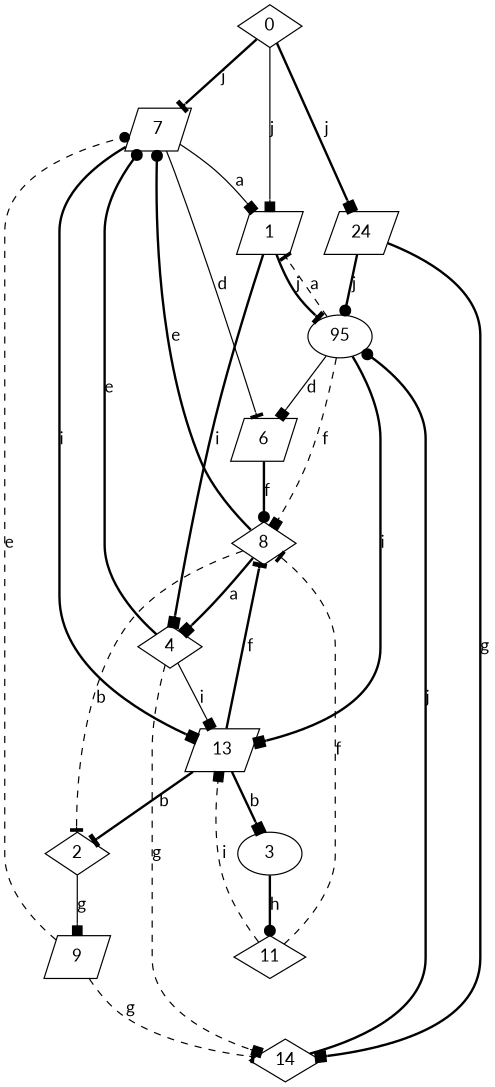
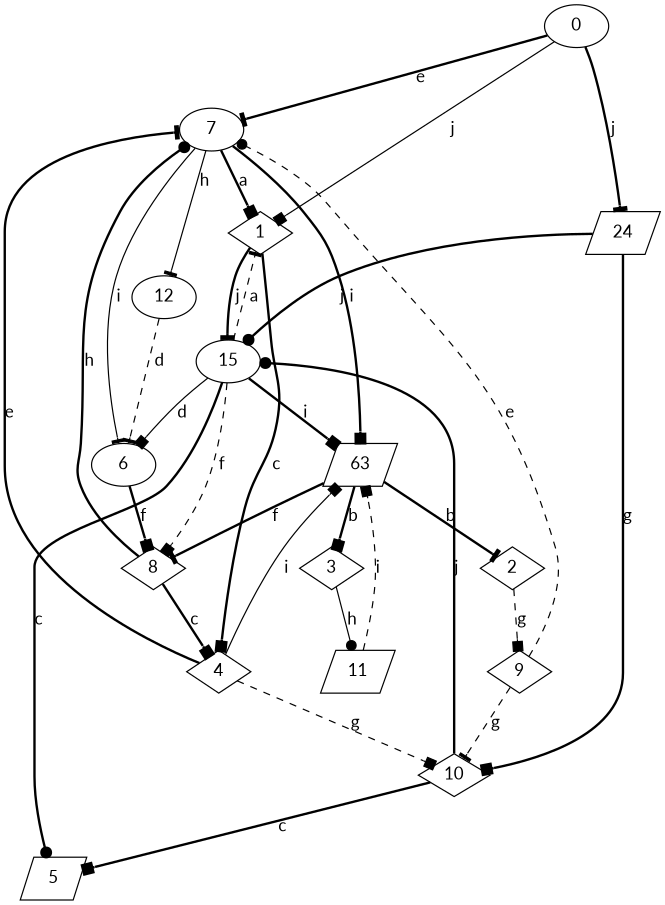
(270, 26) -> (577, 26)
(224, 78) -> (421, 78)
(312, 122) -> (607, 125)
(158, 130) -> (212, 130)
(215, 171) -> (234, 178)
(270, 233) -> (260, 233)
(222, 285) -> (119, 297)
none -> (164, 297)
(176, 336) -> (89, 361)
(340, 336) -> (228, 361)
(105, 402) -> (5, 388)
(218, 440) -> (276, 465)
(264, 440) -> (124, 465)
(264, 487) -> (137, 512)
(234, 595) -> (194, 620)
(110, 656) -> none
(222, 750) -> (360, 465)
(335, 751) -> none
(270, 854) -> (332, 568)
none -> (54, 879)
(77, 899) -> (516, 614)
(270, 901) -> (343, 614)
(77, 957) -> (520, 672)
(270, 957) -> (358, 672)
(285, 1060) -> (454, 775)
